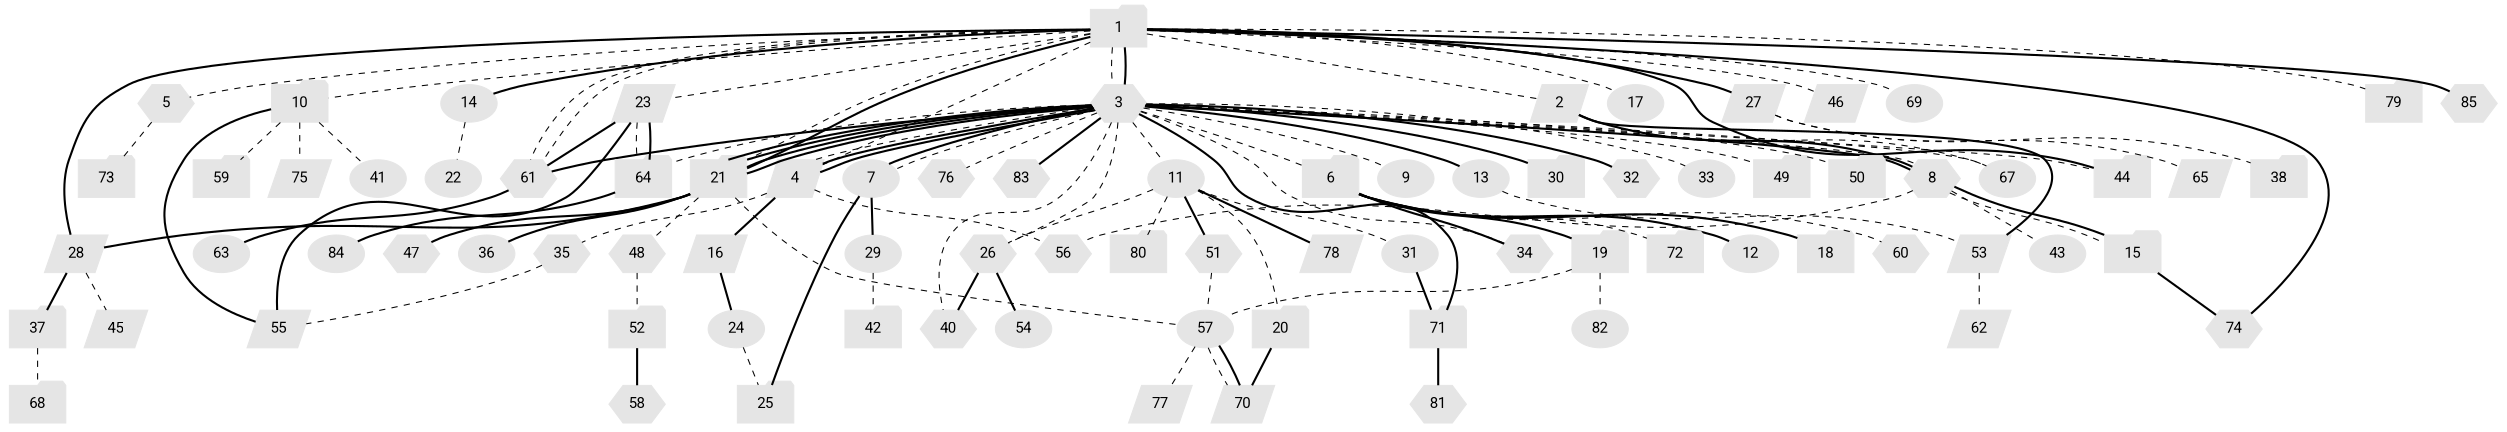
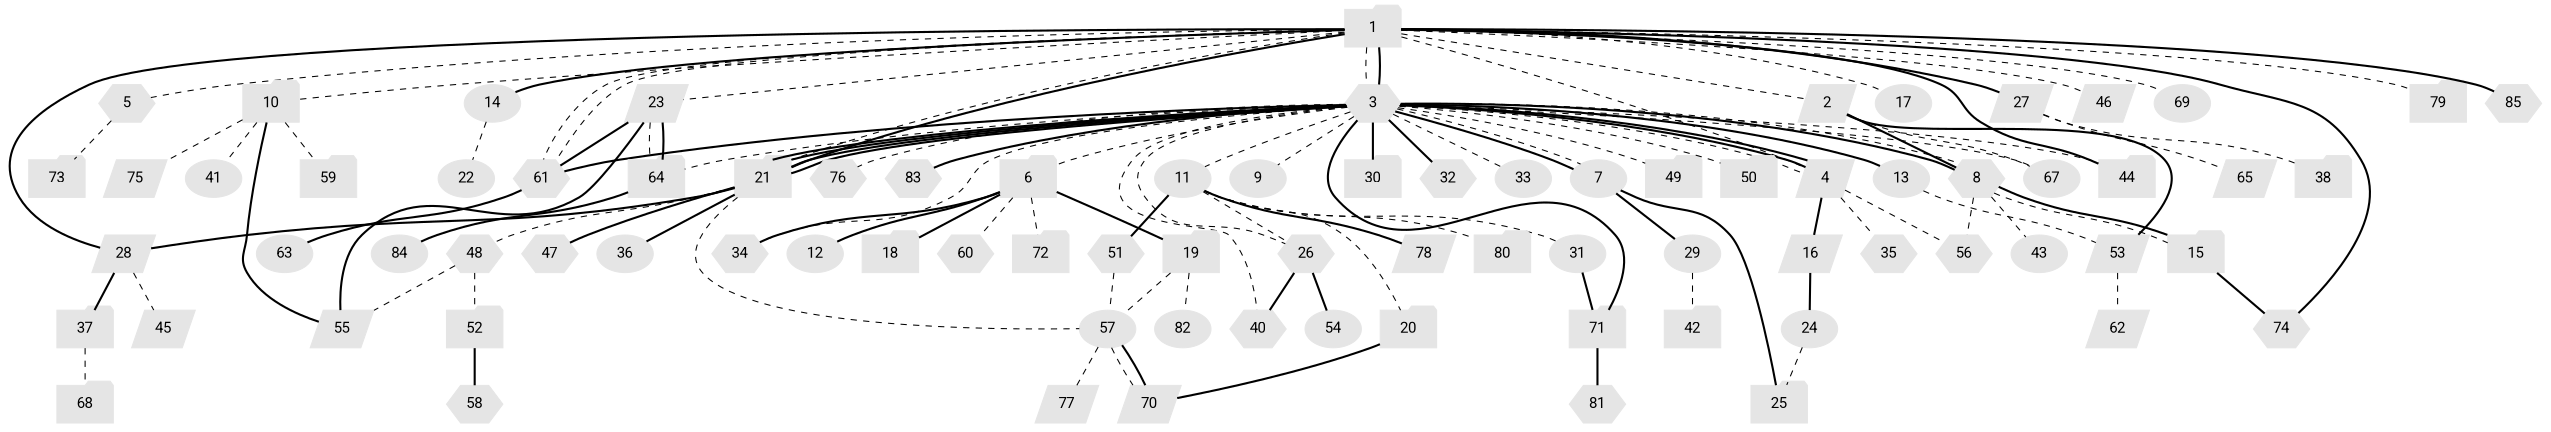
(426, 300) -> (415, 288)
